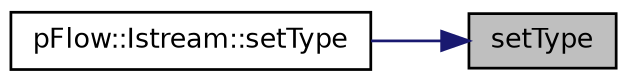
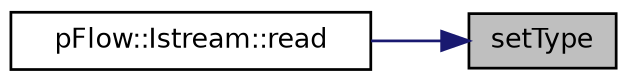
(191, 41) -> (191, 41)
